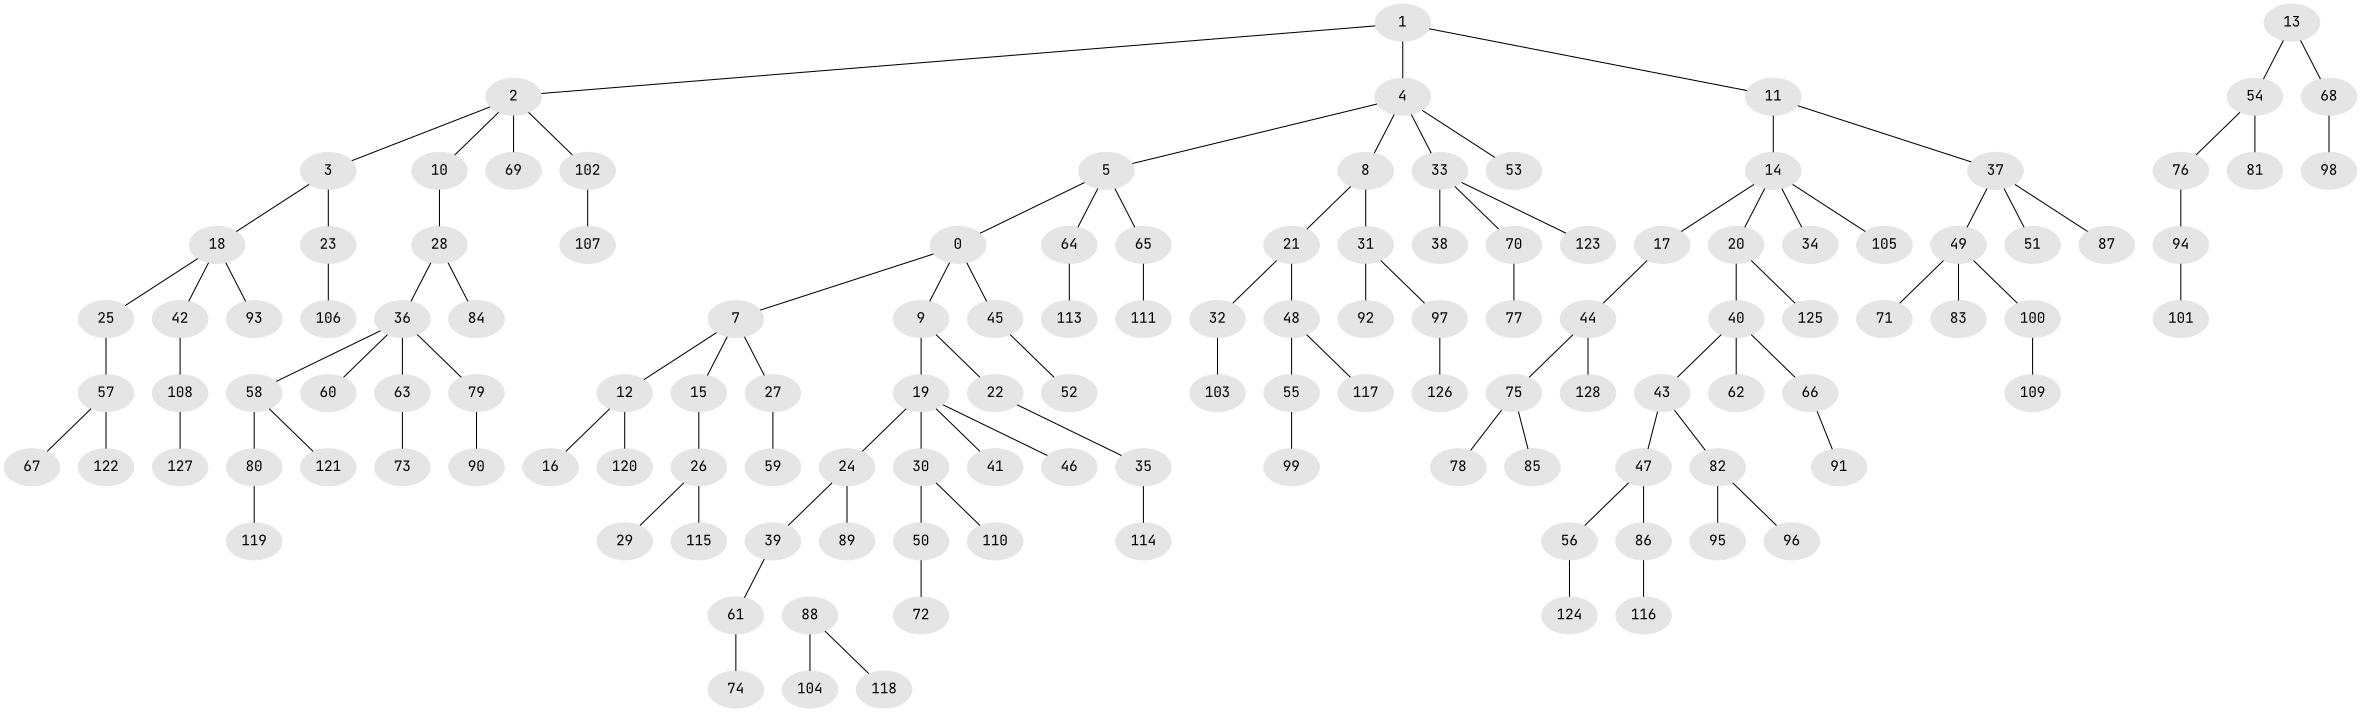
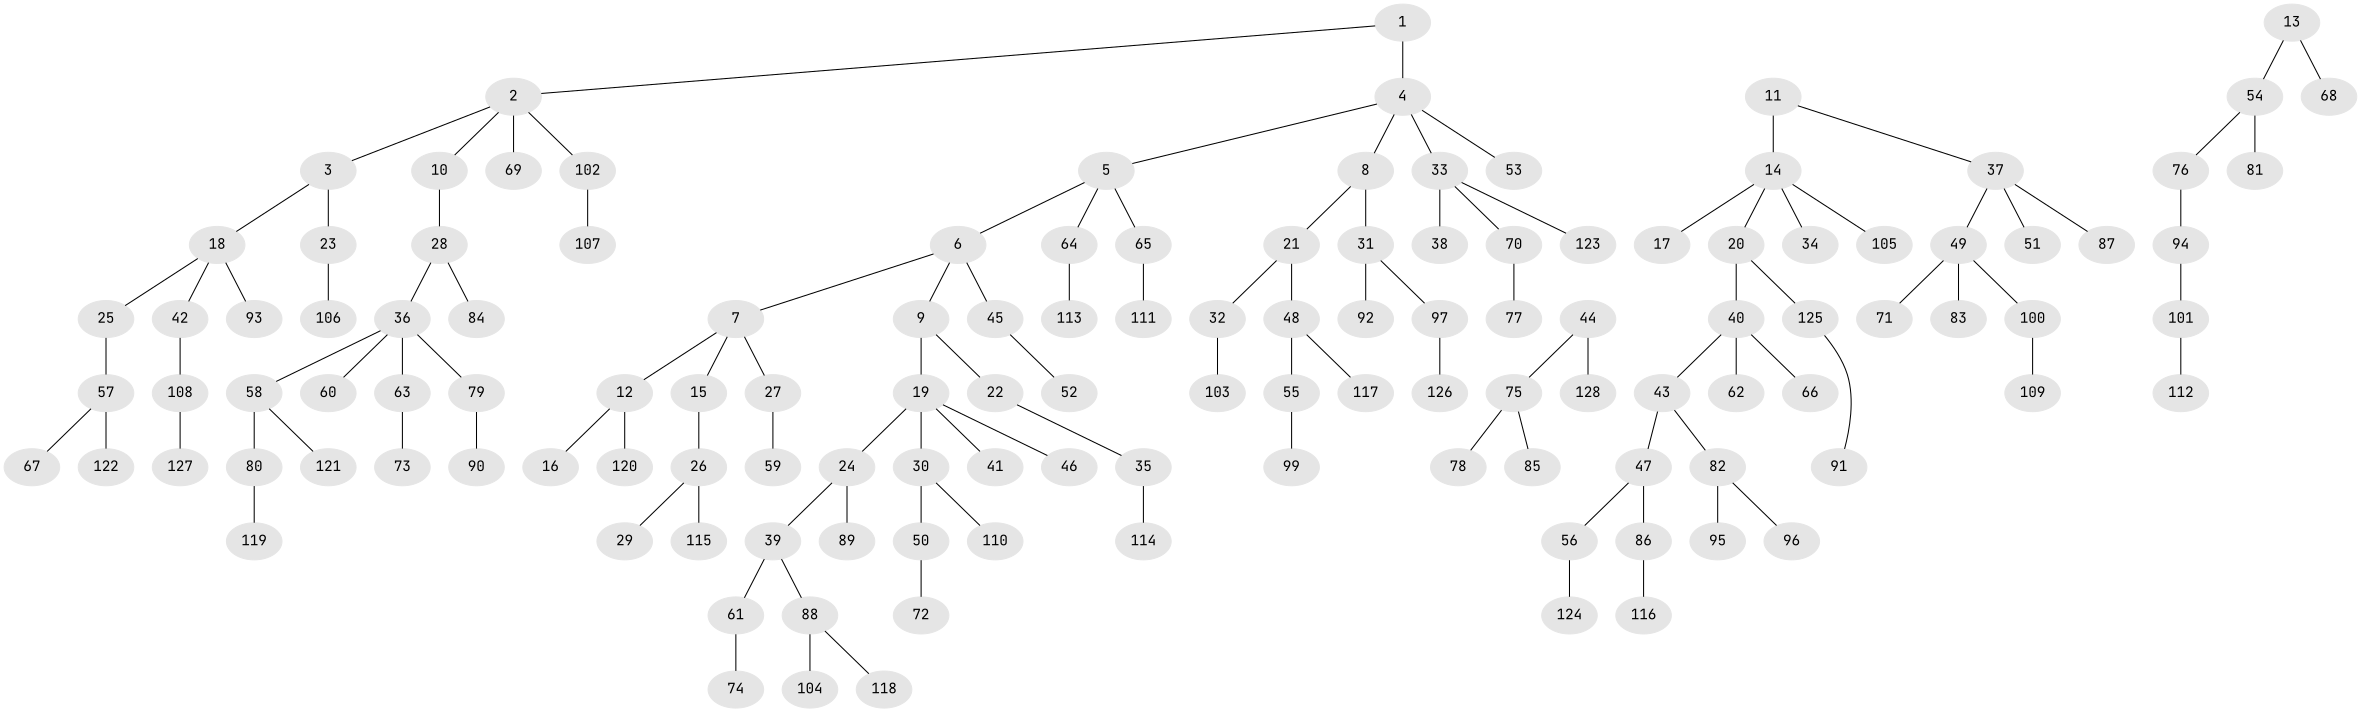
(1588, 60) -> none
(2329, 171) -> none
(958, 245) -> (958, 245)
(1625, 282) -> none
none -> (2181, 393)
(1825, 430) -> (1850, 389)
none -> (791, 578)
